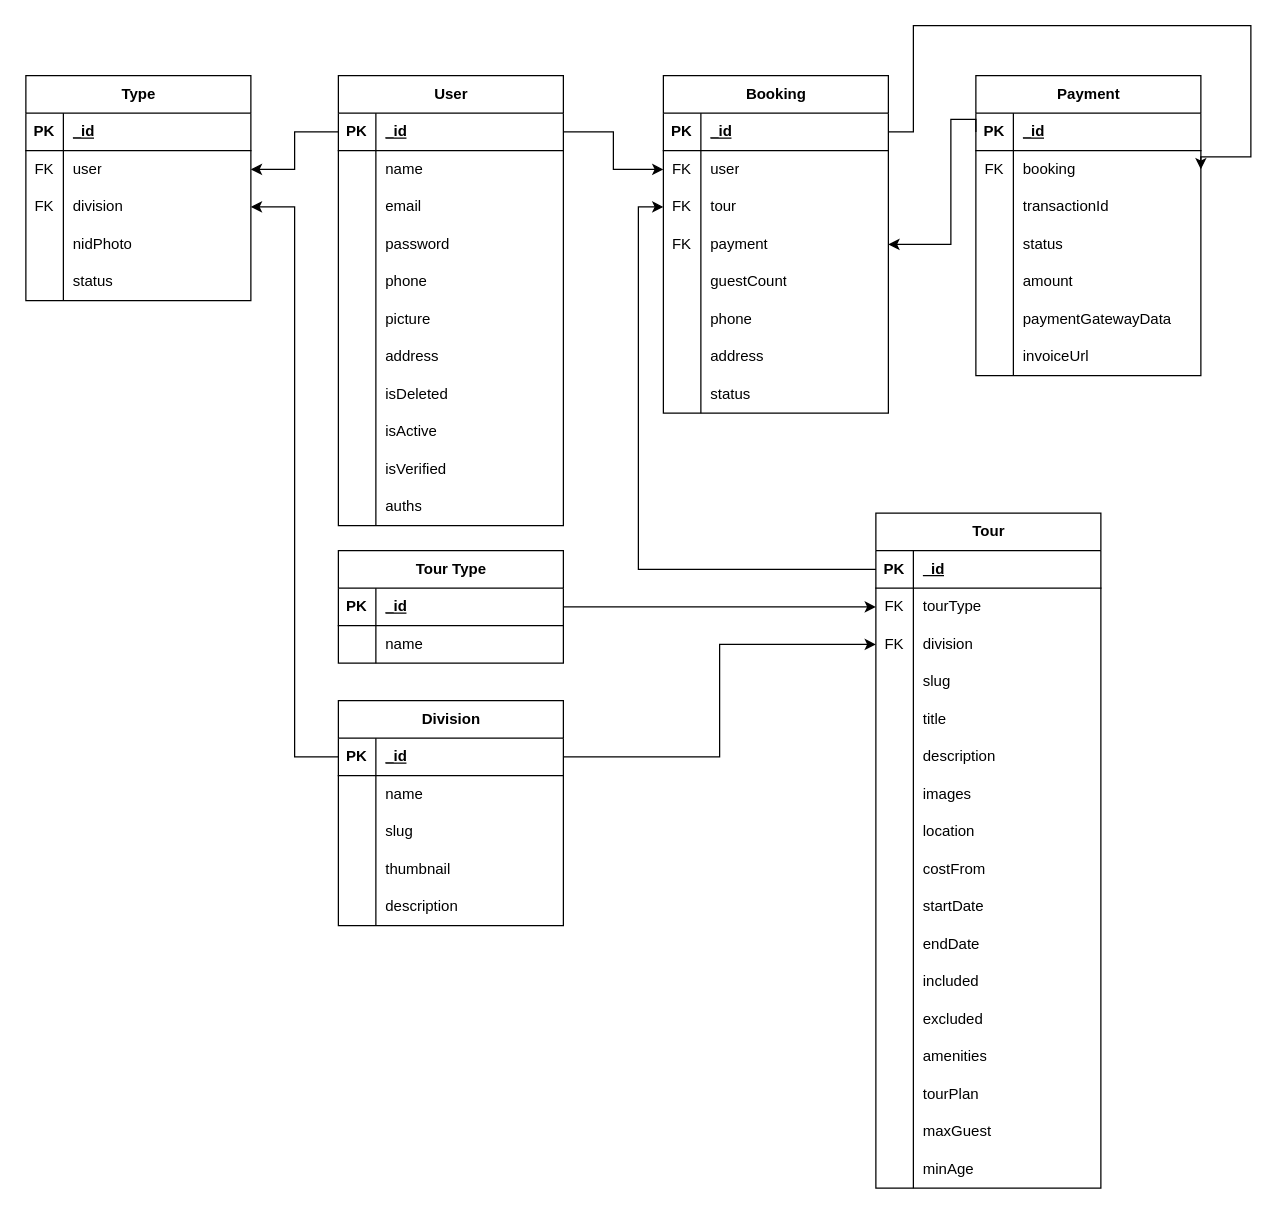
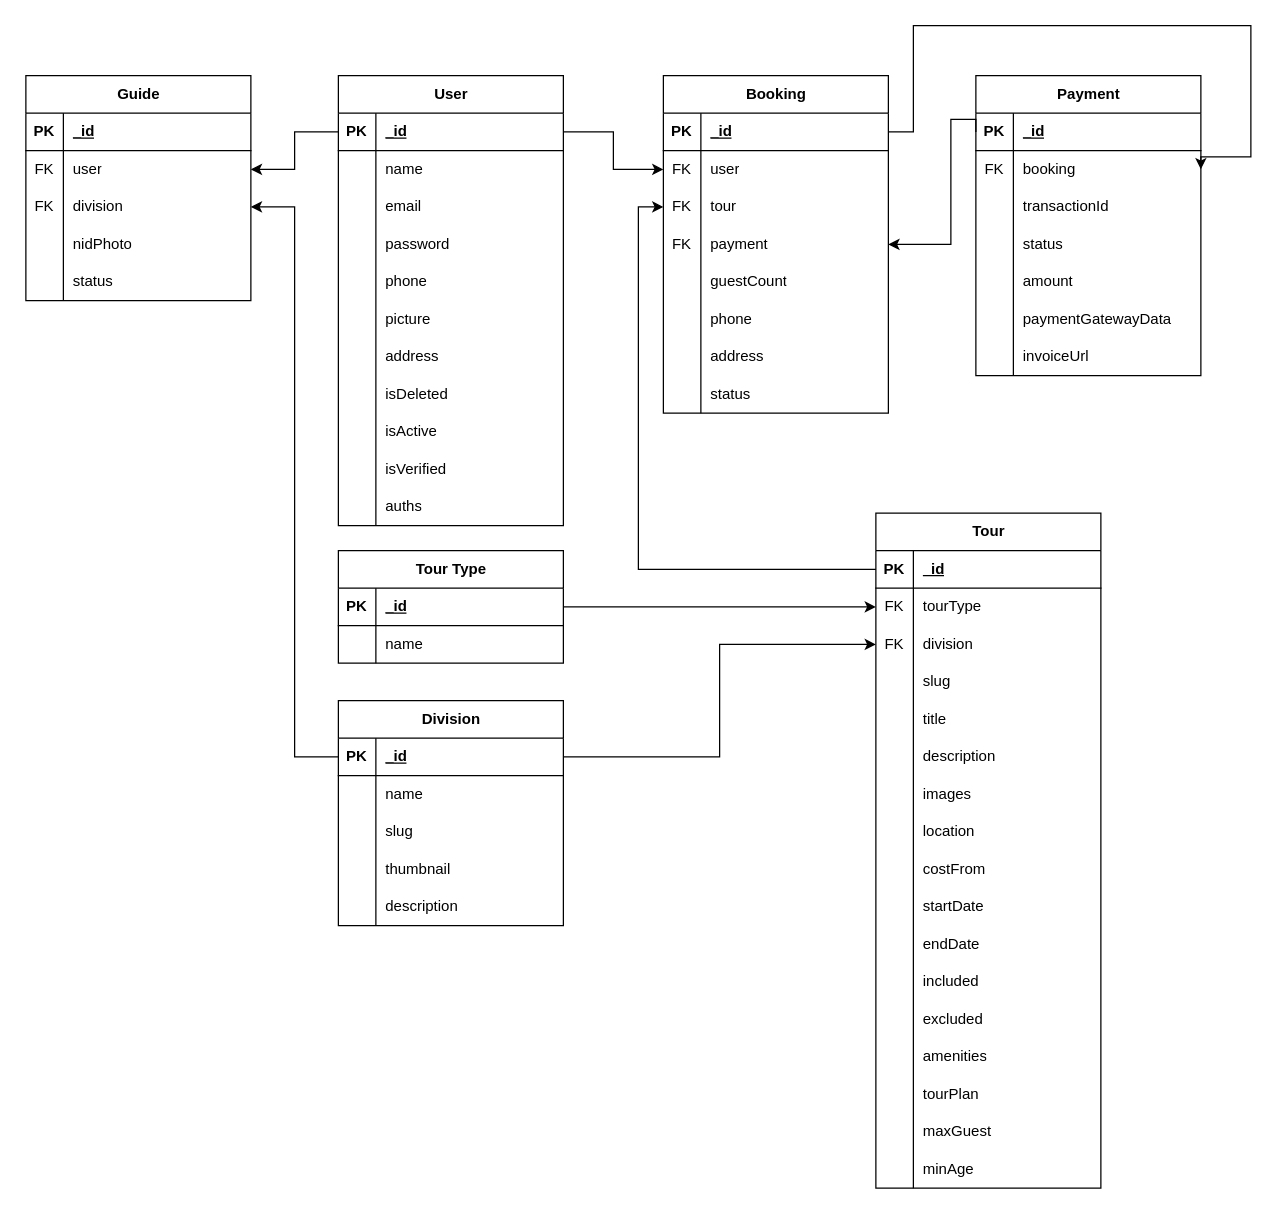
(139, 94) -> (139, 94)
